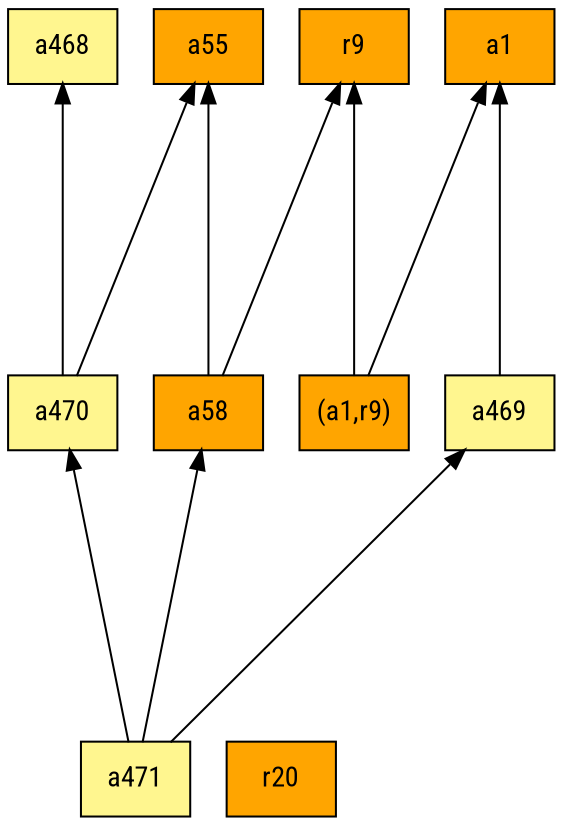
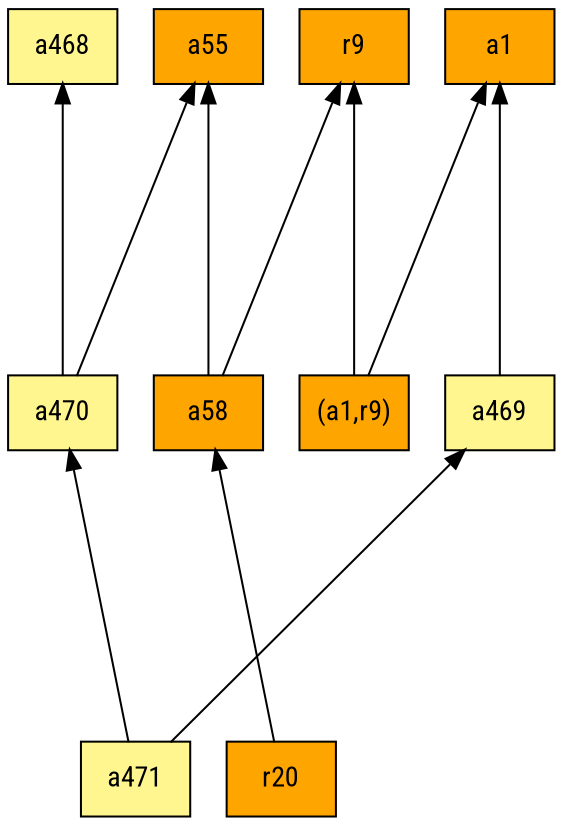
(170, 606) -> (247, 606)
